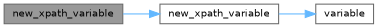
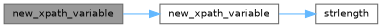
(345, 14) -> (347, 14)
